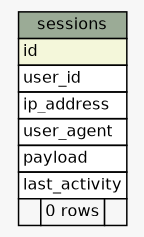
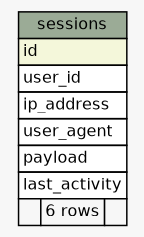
(73, 211) -> (73, 211)
